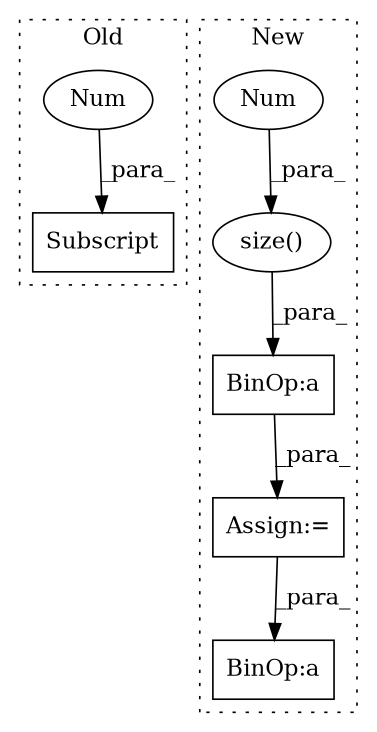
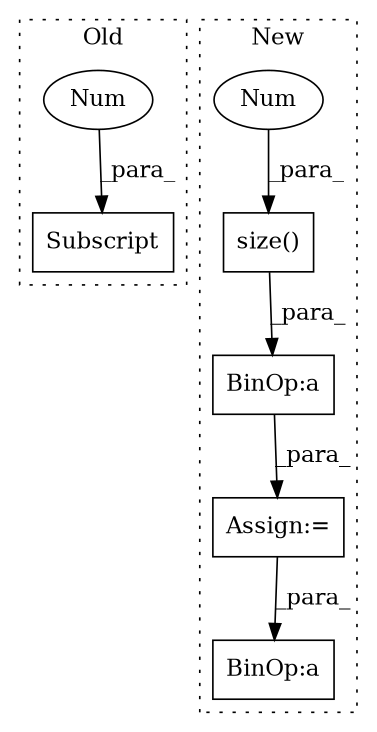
(272, 242) -> (269, 242)
